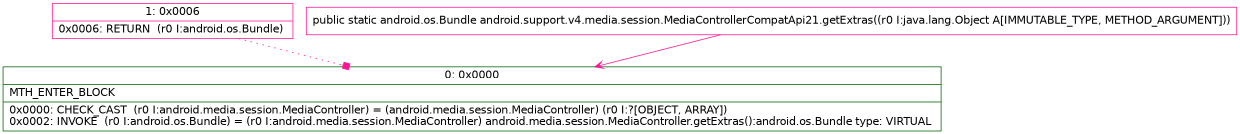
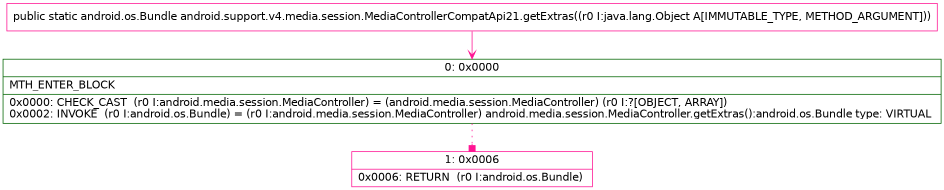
(290, 52) -> (472, 134)
